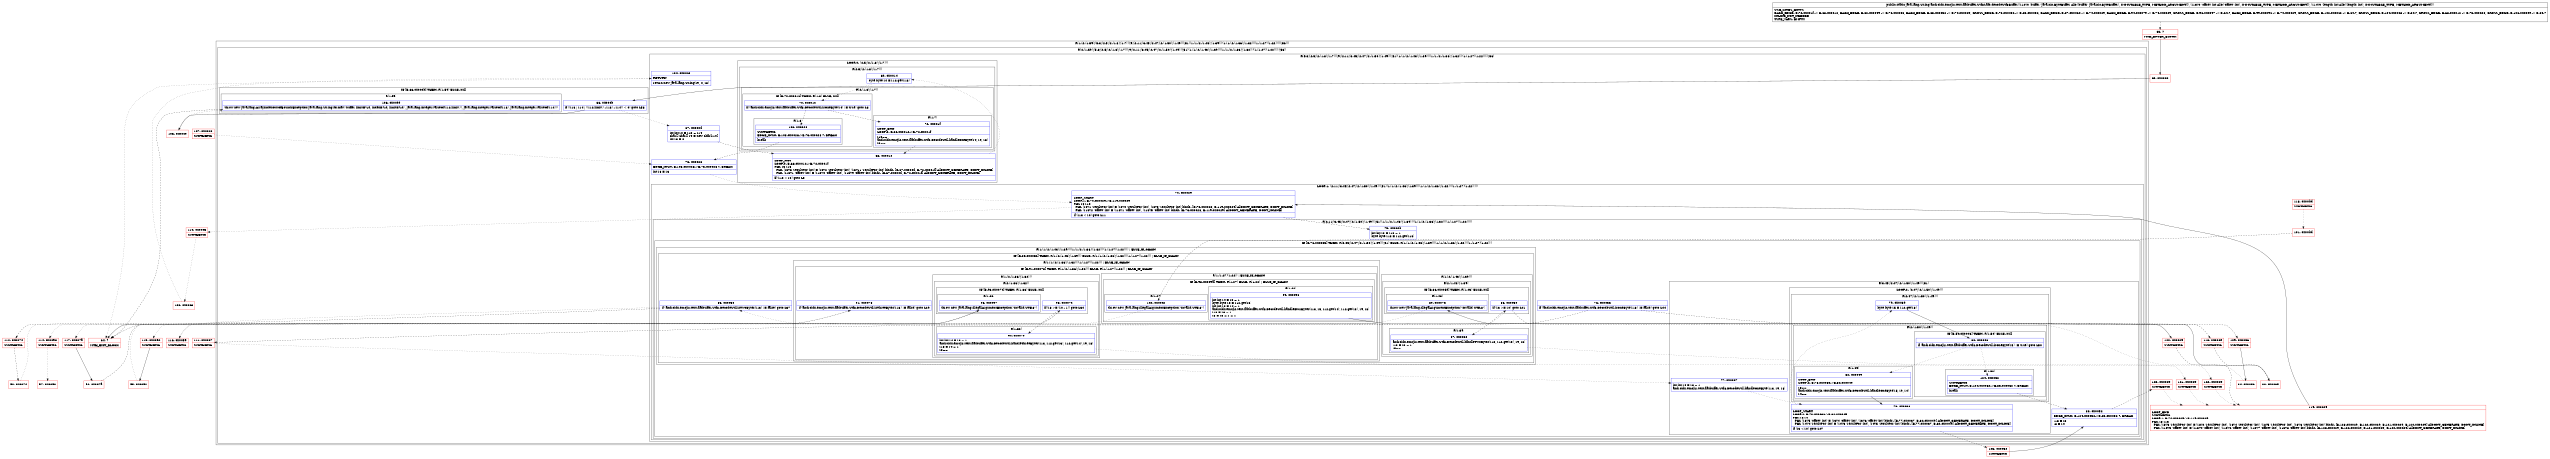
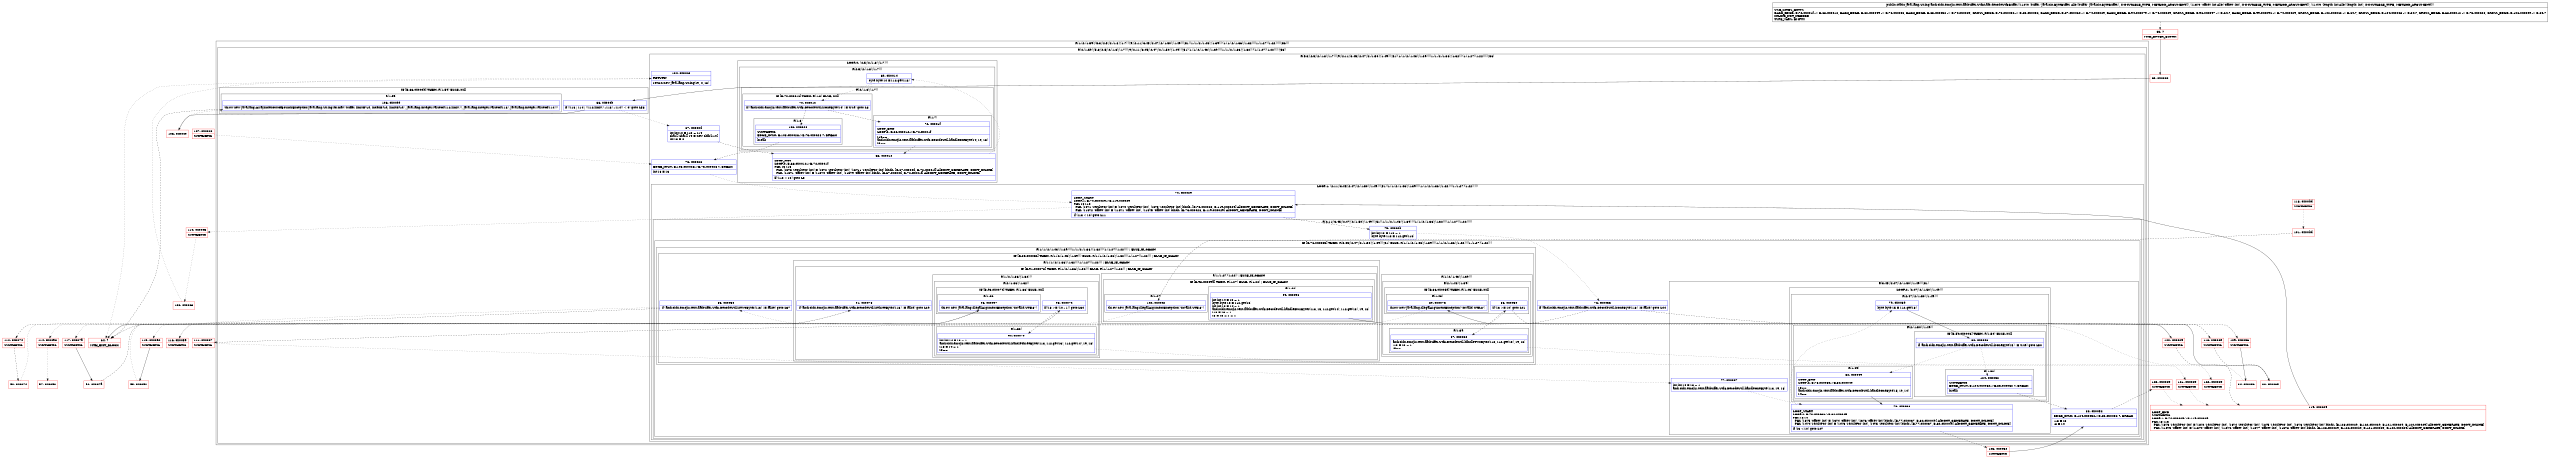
none -> (1513, 238)
(2223, 399) -> none
